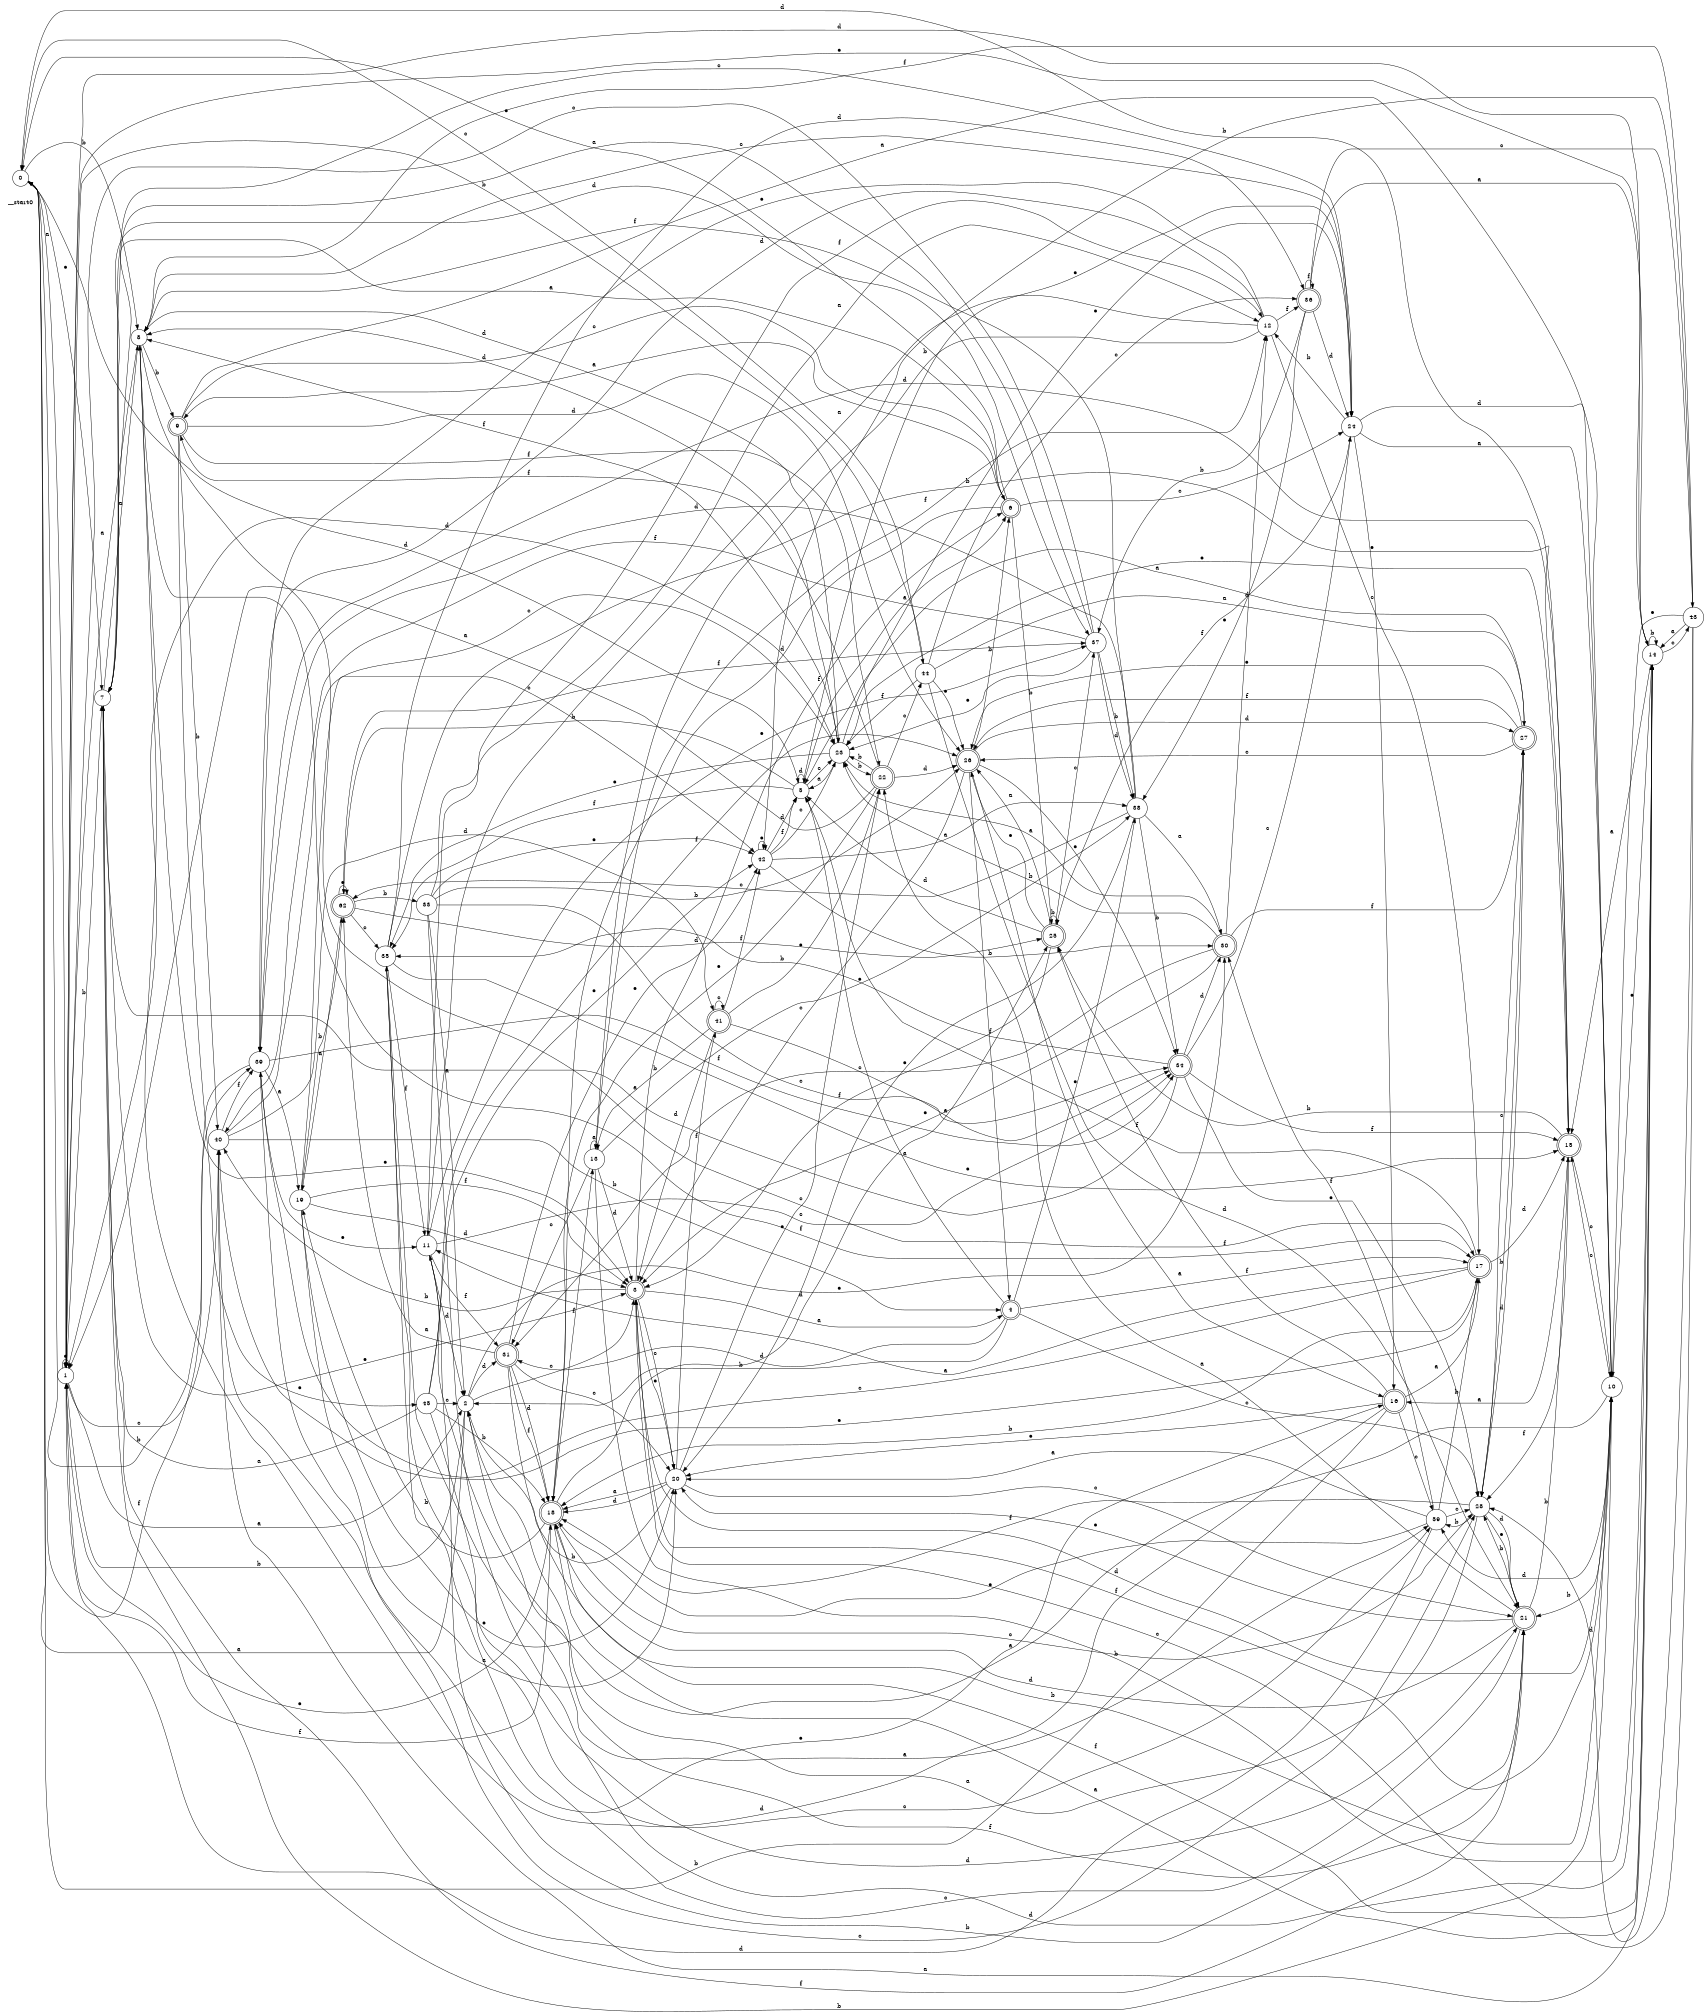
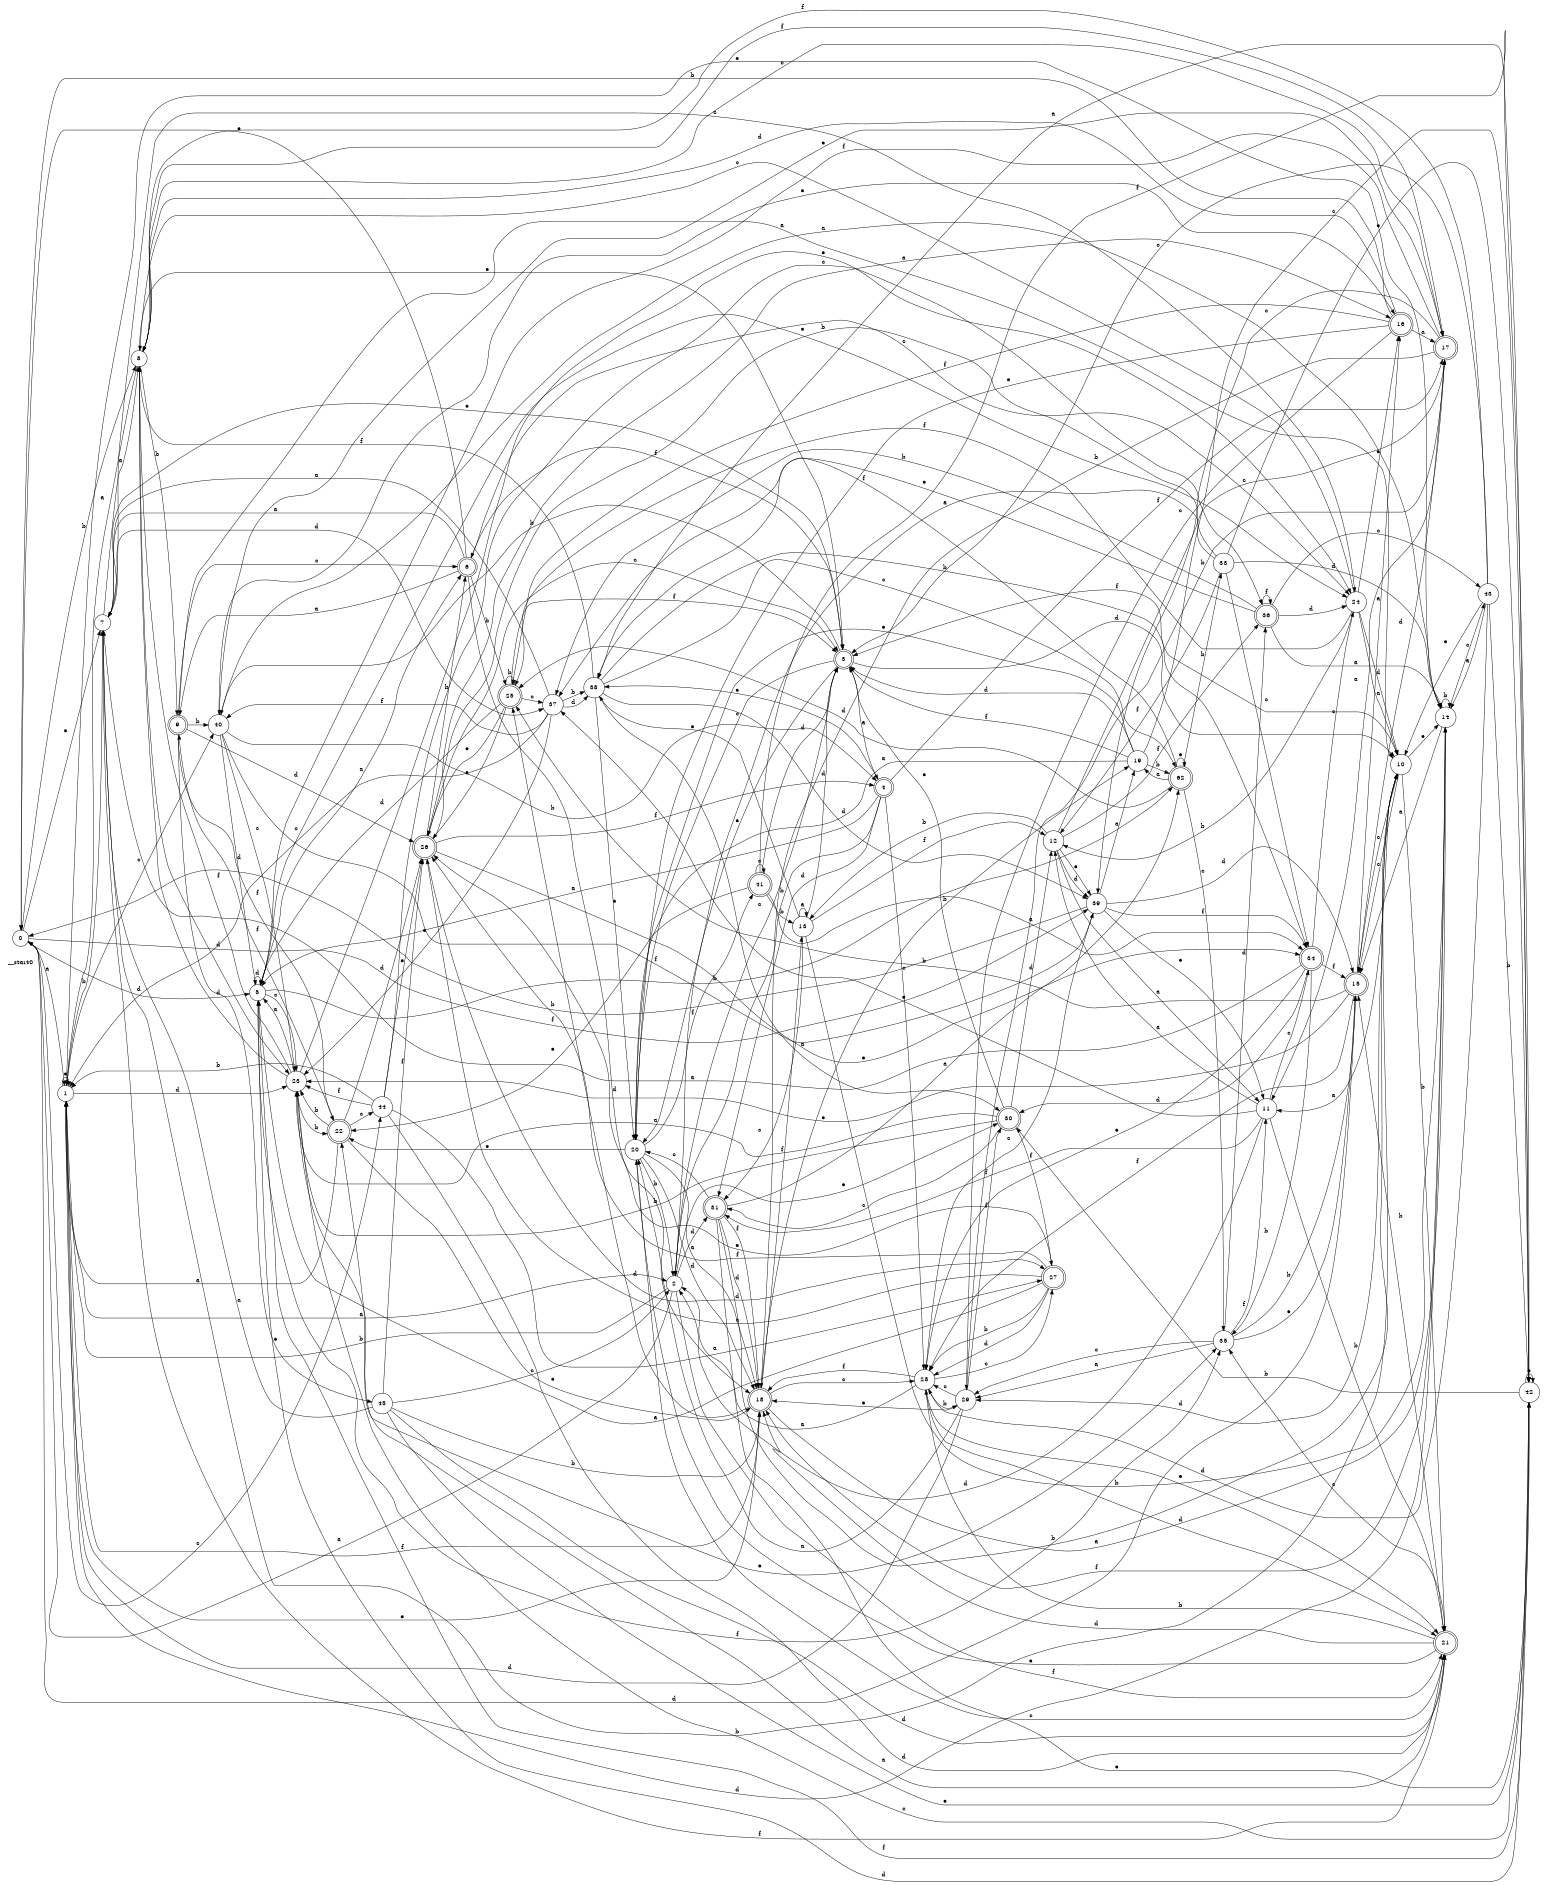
(390, 850) -> (234, 839)
(1436, 1520) -> (966, 1400)
